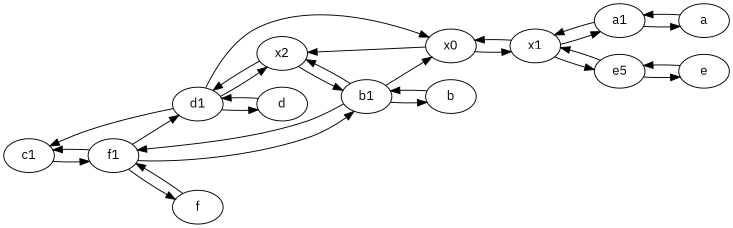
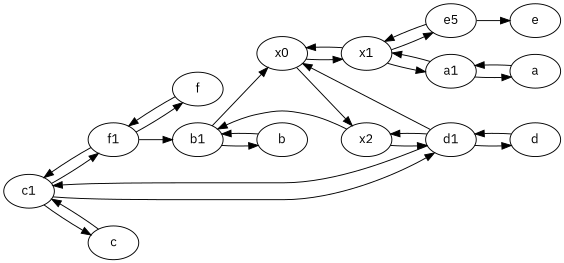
(667, 65) -> none
(333, 73) -> none
(152, 132) -> (243, 200)
(248, 136) -> none
none -> (113, 243)
